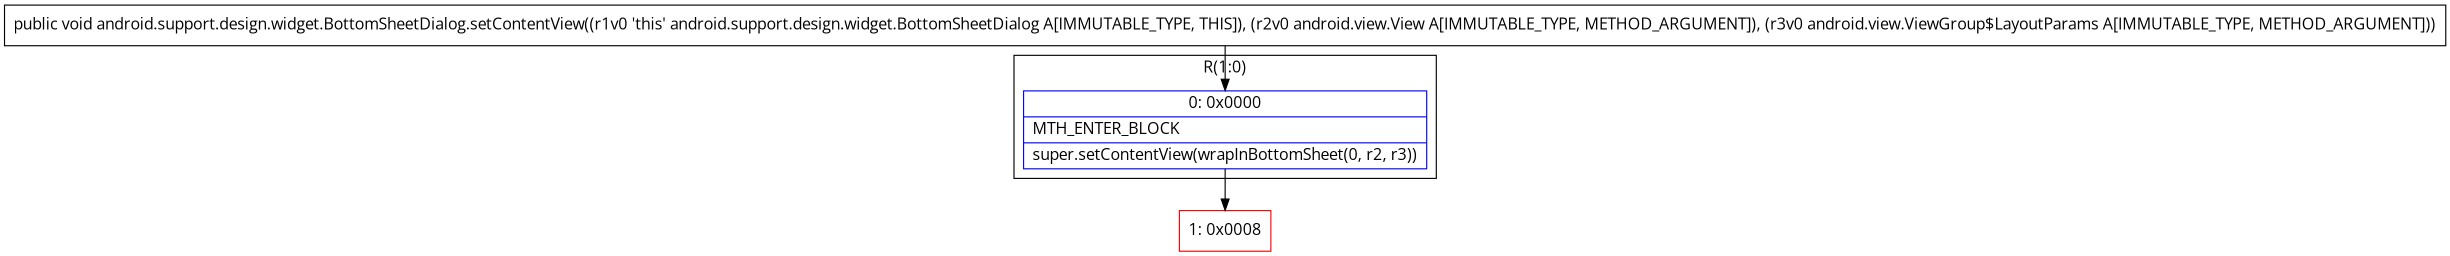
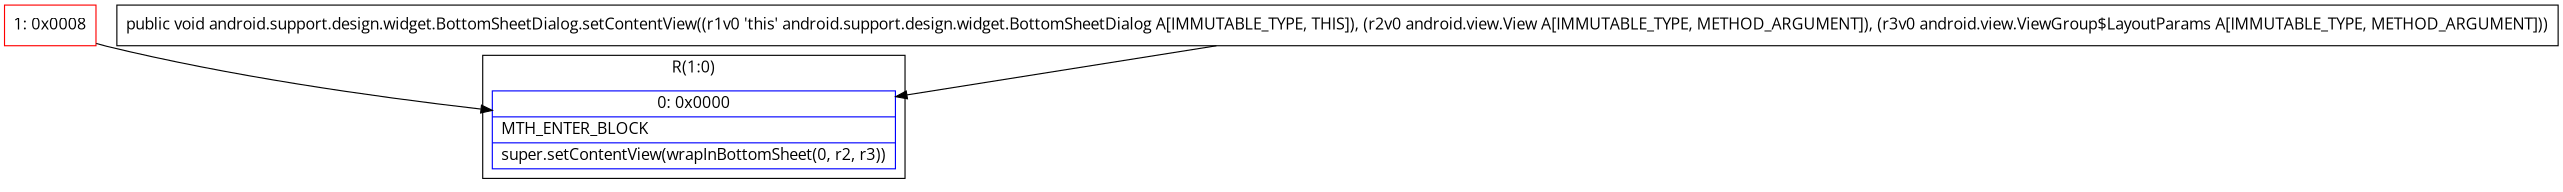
(1225, 185) -> (287, 82)
